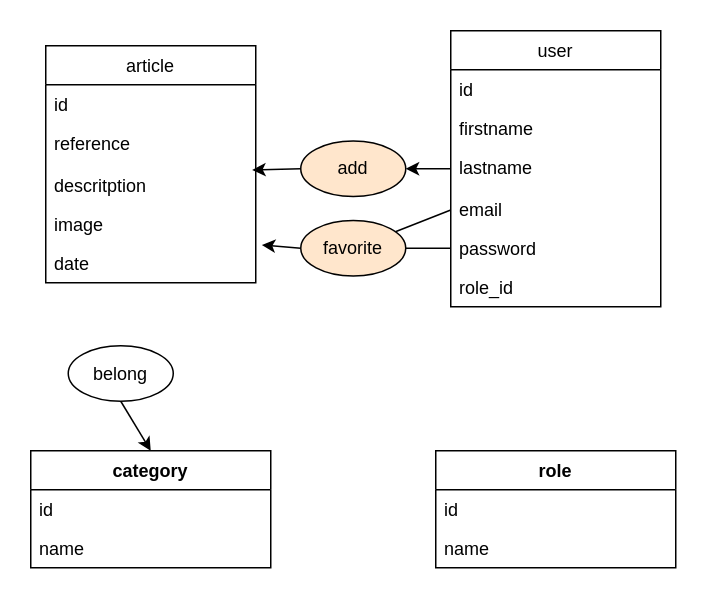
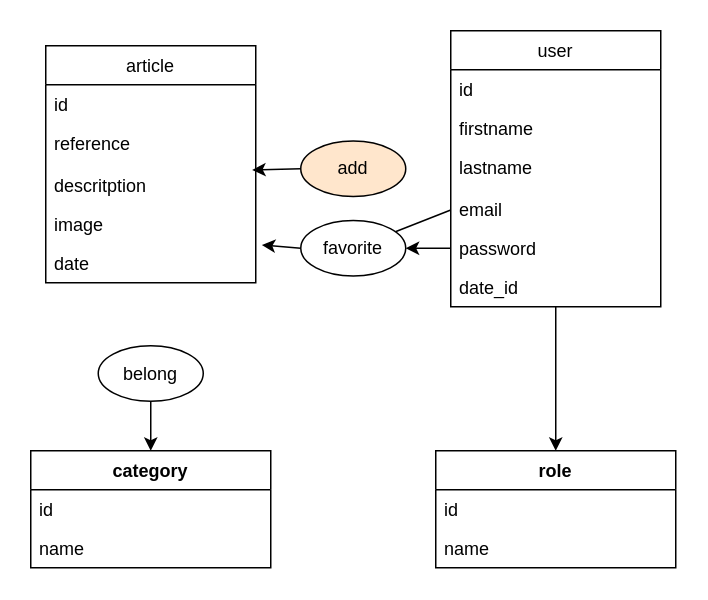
(434, 169) -> (556, 374)
(353, 248) -> (353, 248)
(412, 248) -> (417, 248)
(490, 288) -> (492, 288)
(121, 374) -> (151, 374)
